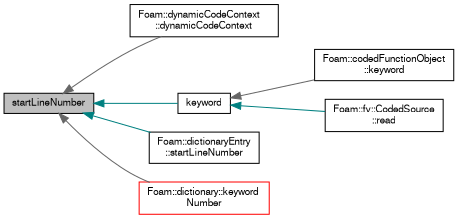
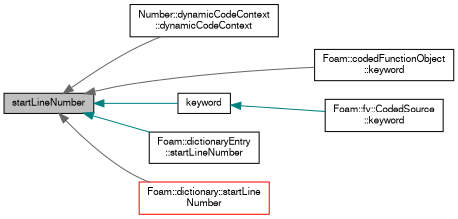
(204, 21) -> (204, 21)
(278, 88) -> (204, 75)
(384, 115) -> (384, 115)
(204, 198) -> (204, 198)
